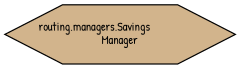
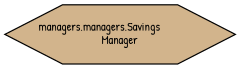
(120, 34) -> (120, 34)
